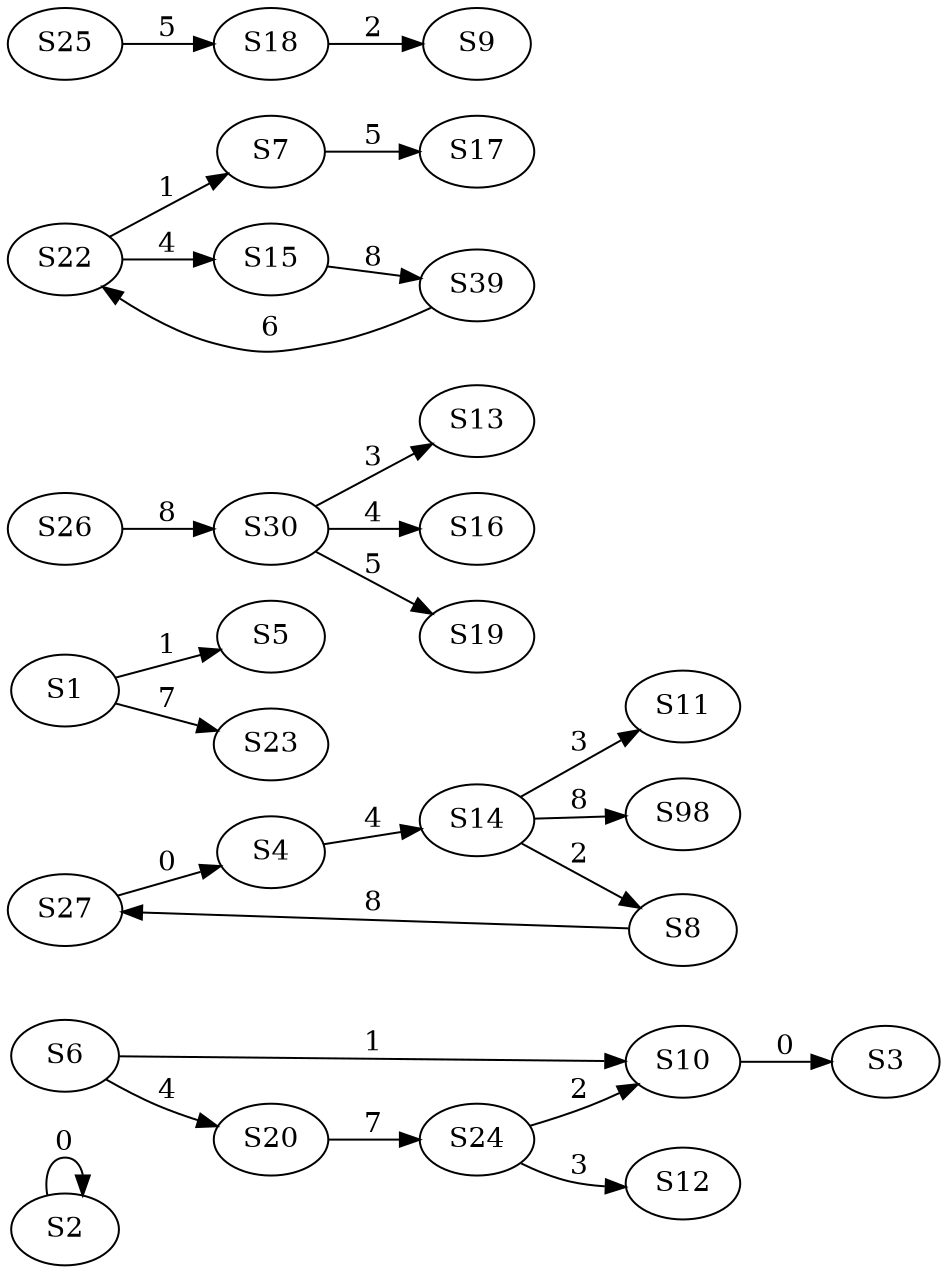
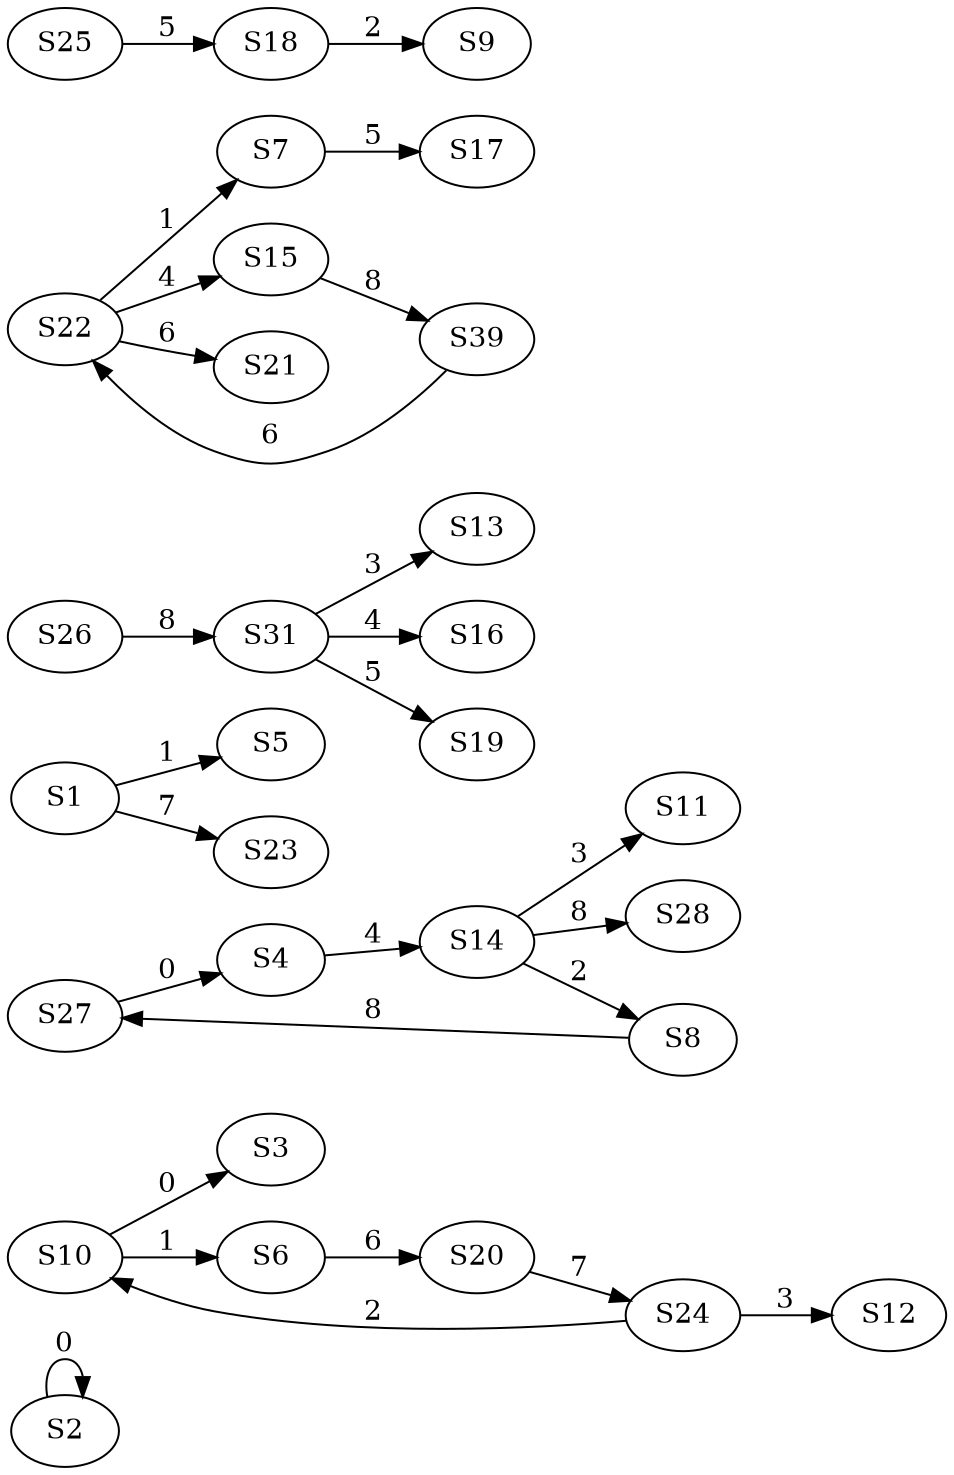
none -> (271, 367)
(271, 529) -> (271, 637)
(683, 814) -> (683, 916)
(362, 1059) -> (159, 1257)
(168, 1091) -> (374, 1242)
